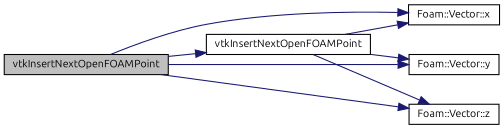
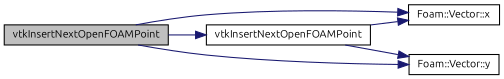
(454, 114) -> none
